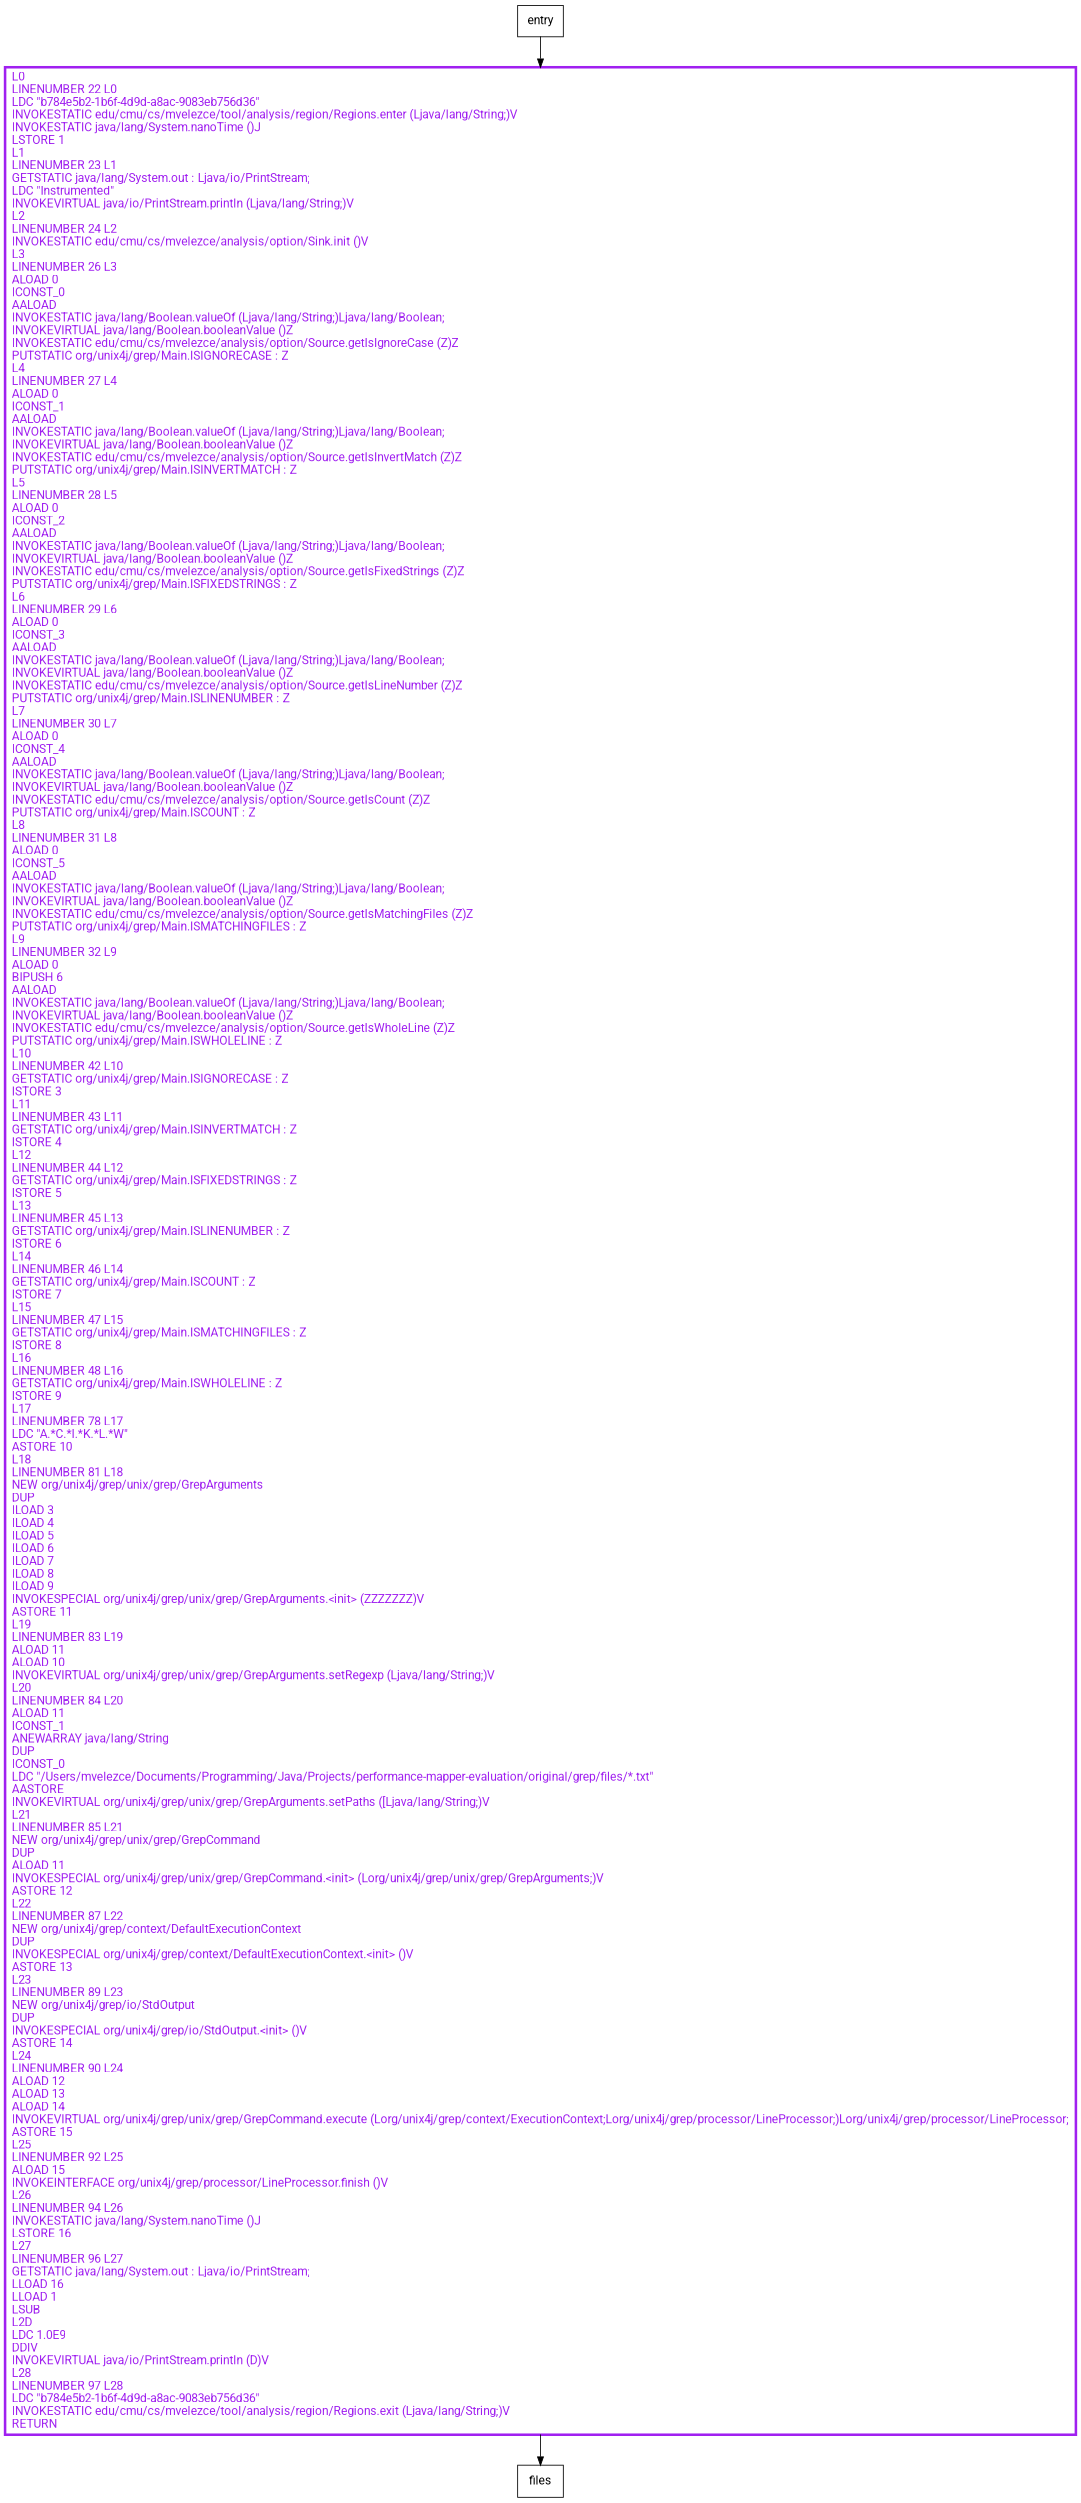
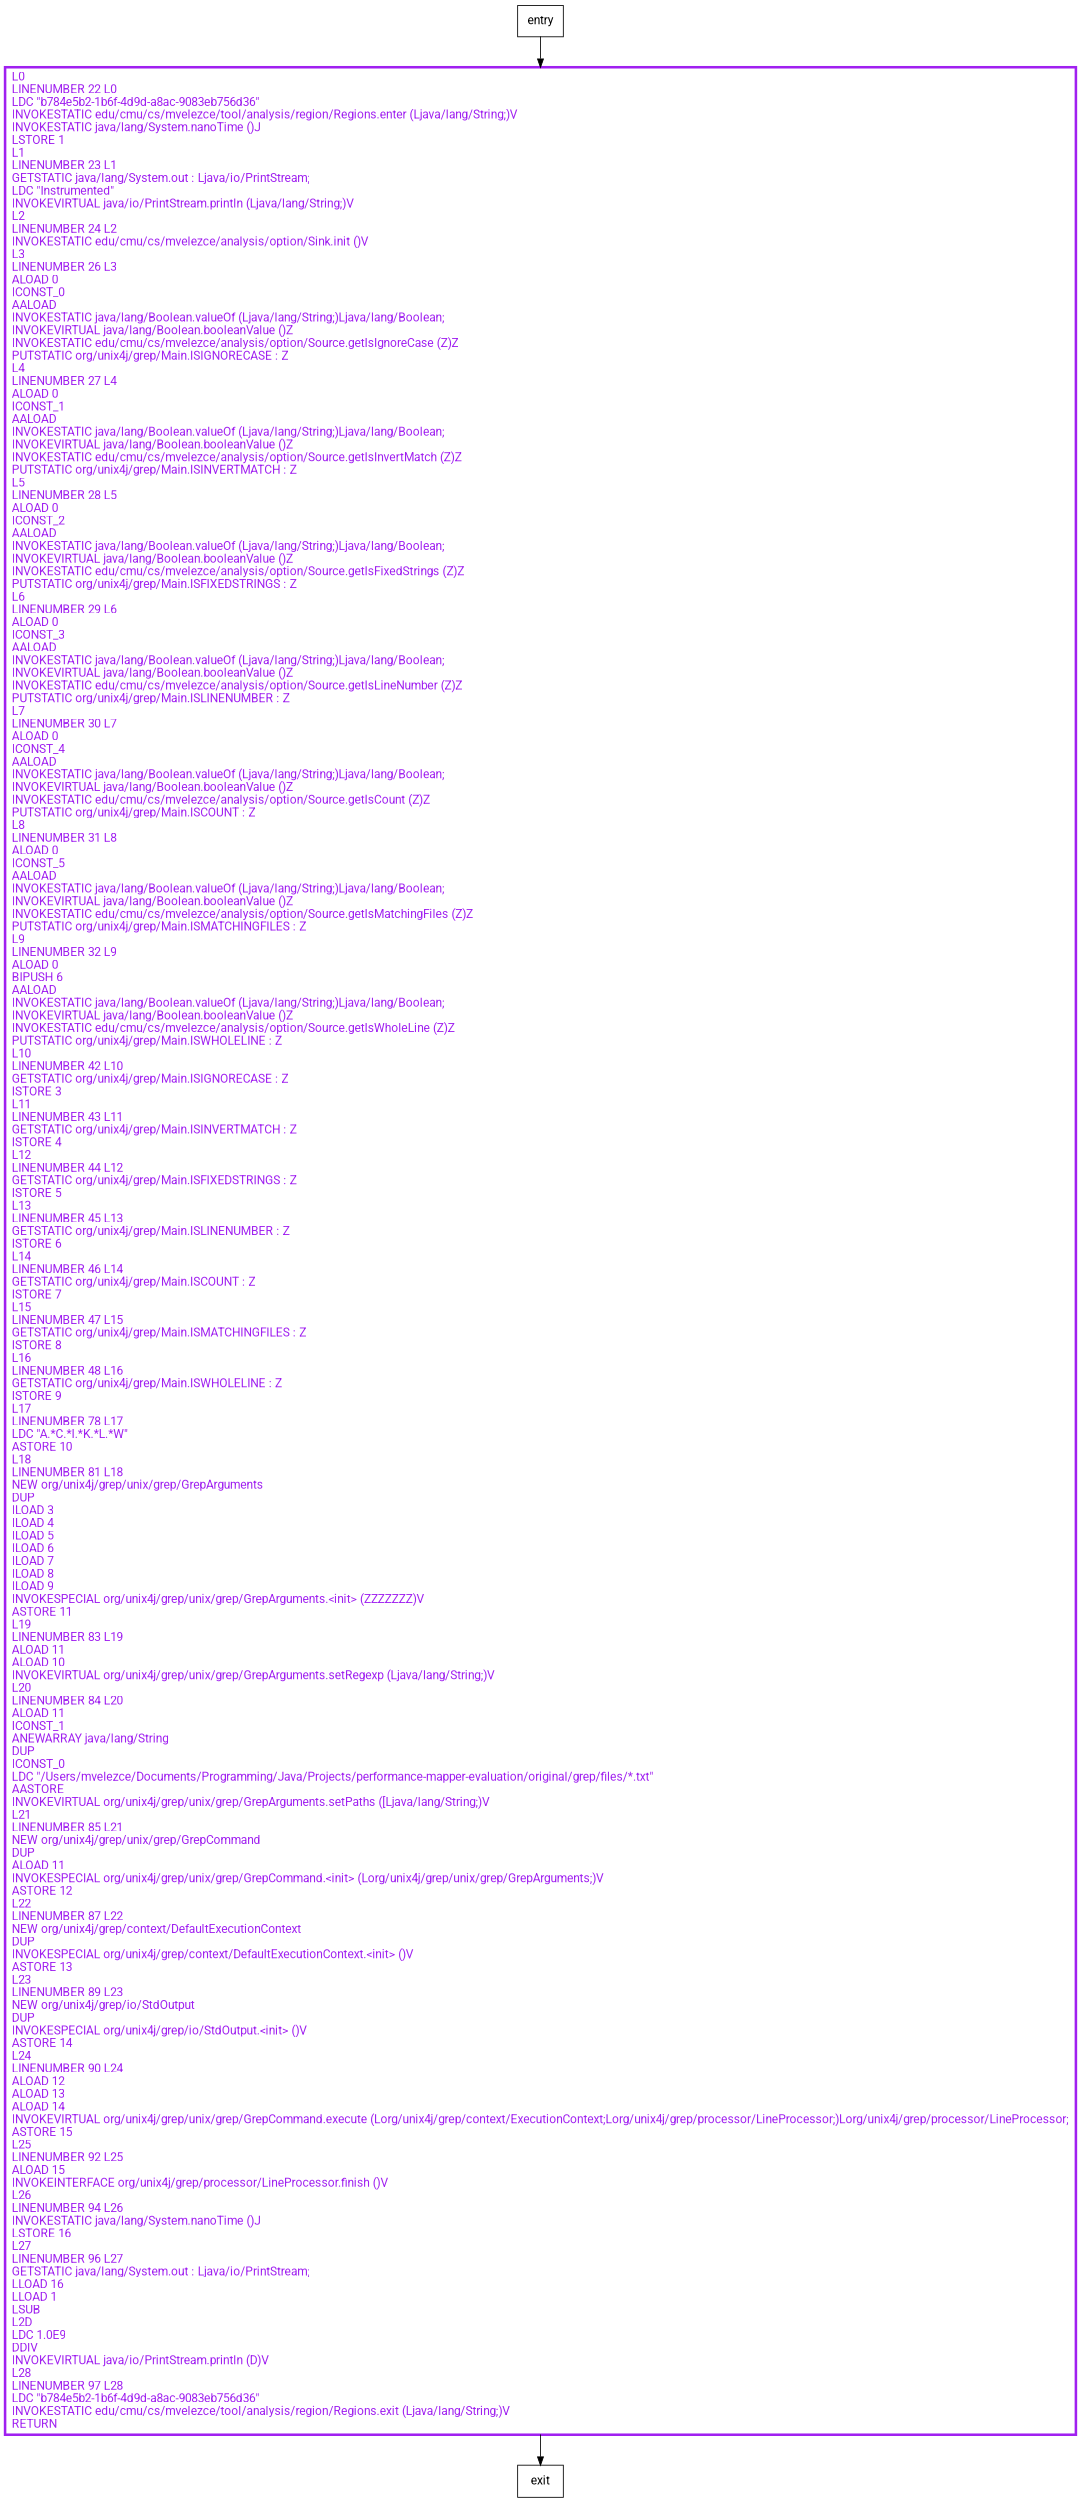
(540, 2481) -> (540, 2481)
